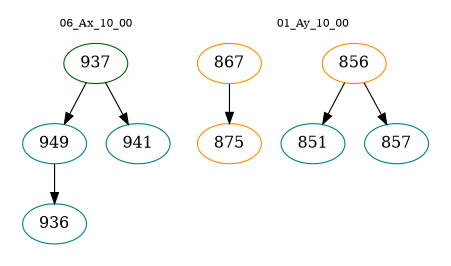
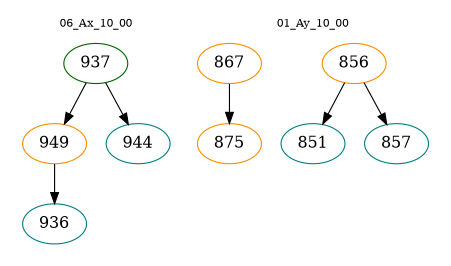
(55, 144) -> (55, 144)
(138, 144) -> (138, 144)
